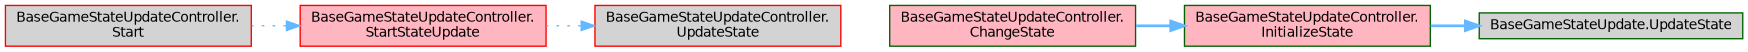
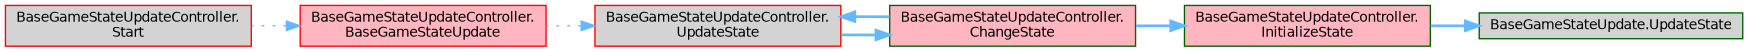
none -> (872, 17)
(423, 26) -> (423, 26)
none -> (858, 35)
